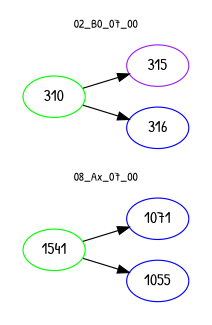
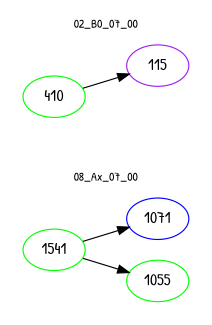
(158, 66) -> (158, 66)
(54, 97) -> (54, 97)
(158, 128) -> none
(158, 281) -> (158, 281)
